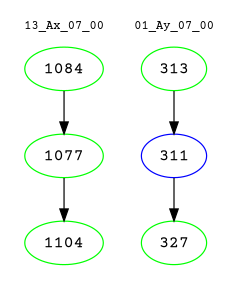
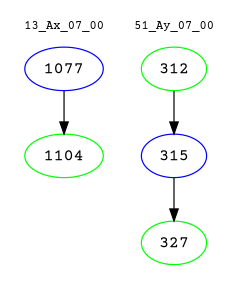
(175, 26) -> (175, 26)
(64, 69) -> none
(174, 69) -> (174, 69)
(64, 156) -> (64, 69)
(174, 156) -> (174, 156)
